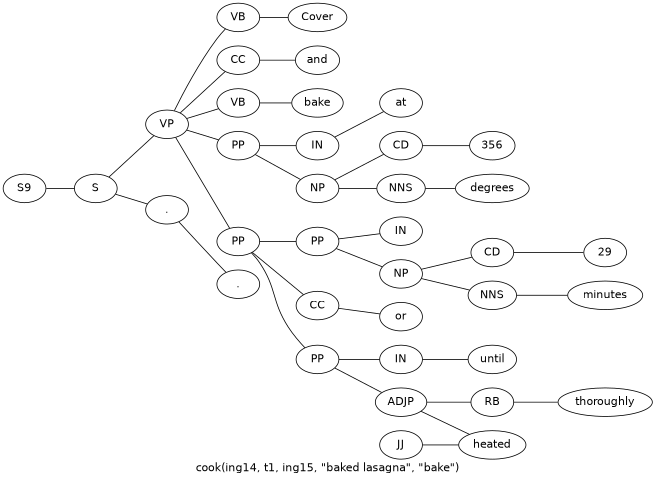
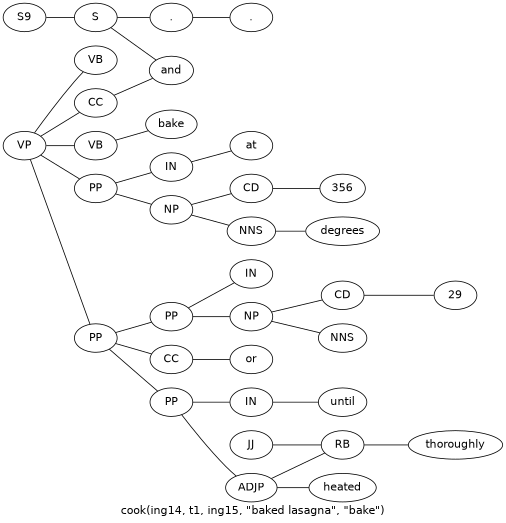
(317, 17) -> none
(131, 156) -> (133, 44)
(605, 295) -> none
(441, 445) -> (297, 445)
